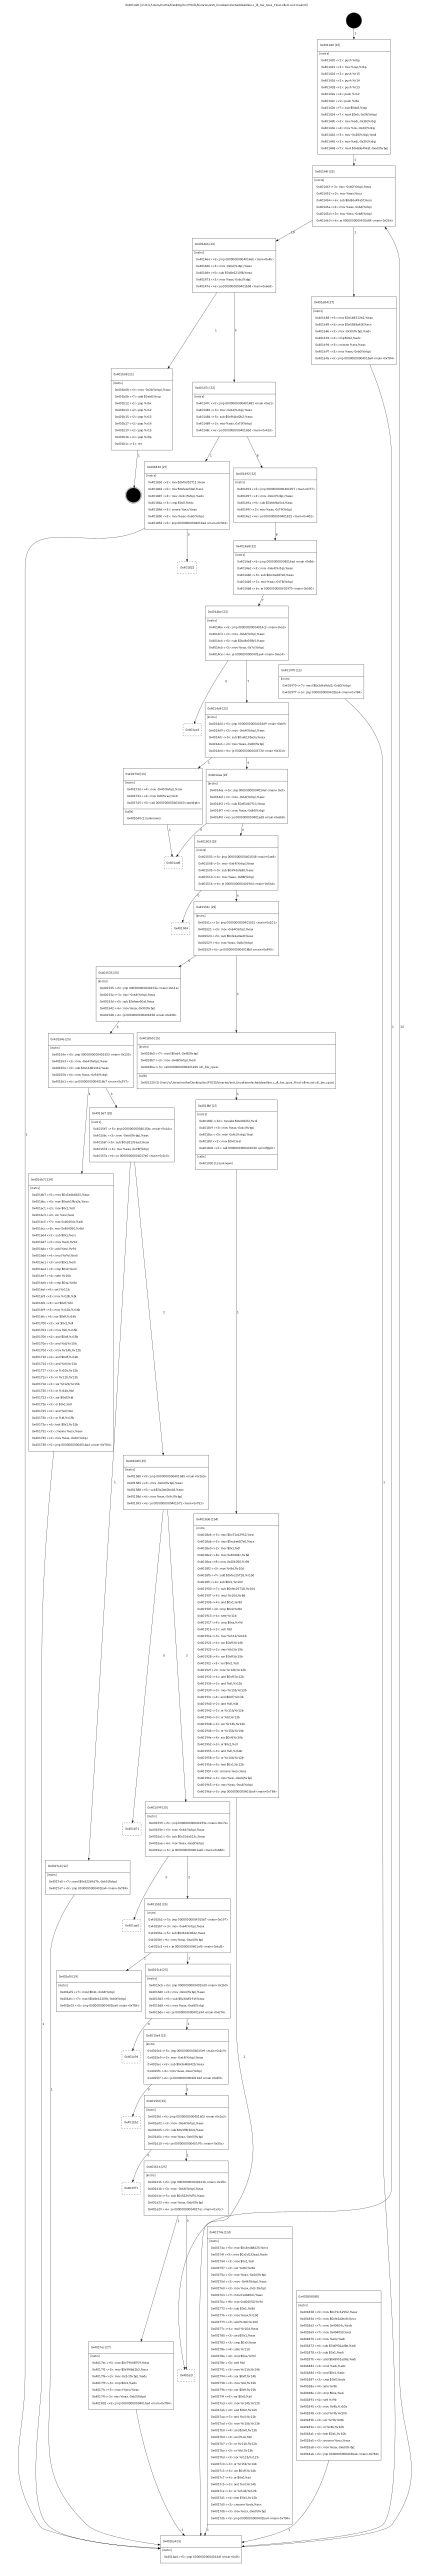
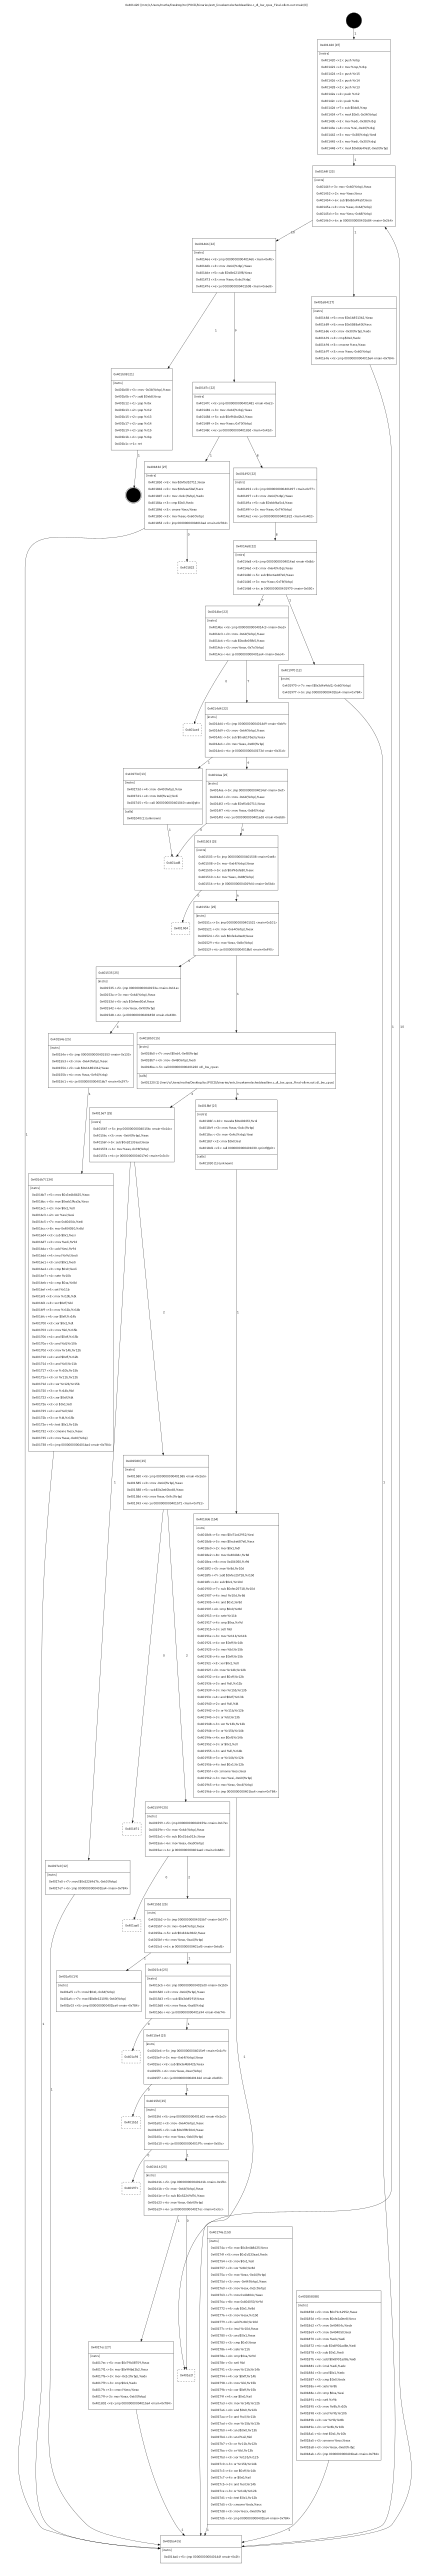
none -> (300, 629)
(111, 1097) -> (184, 1097)
